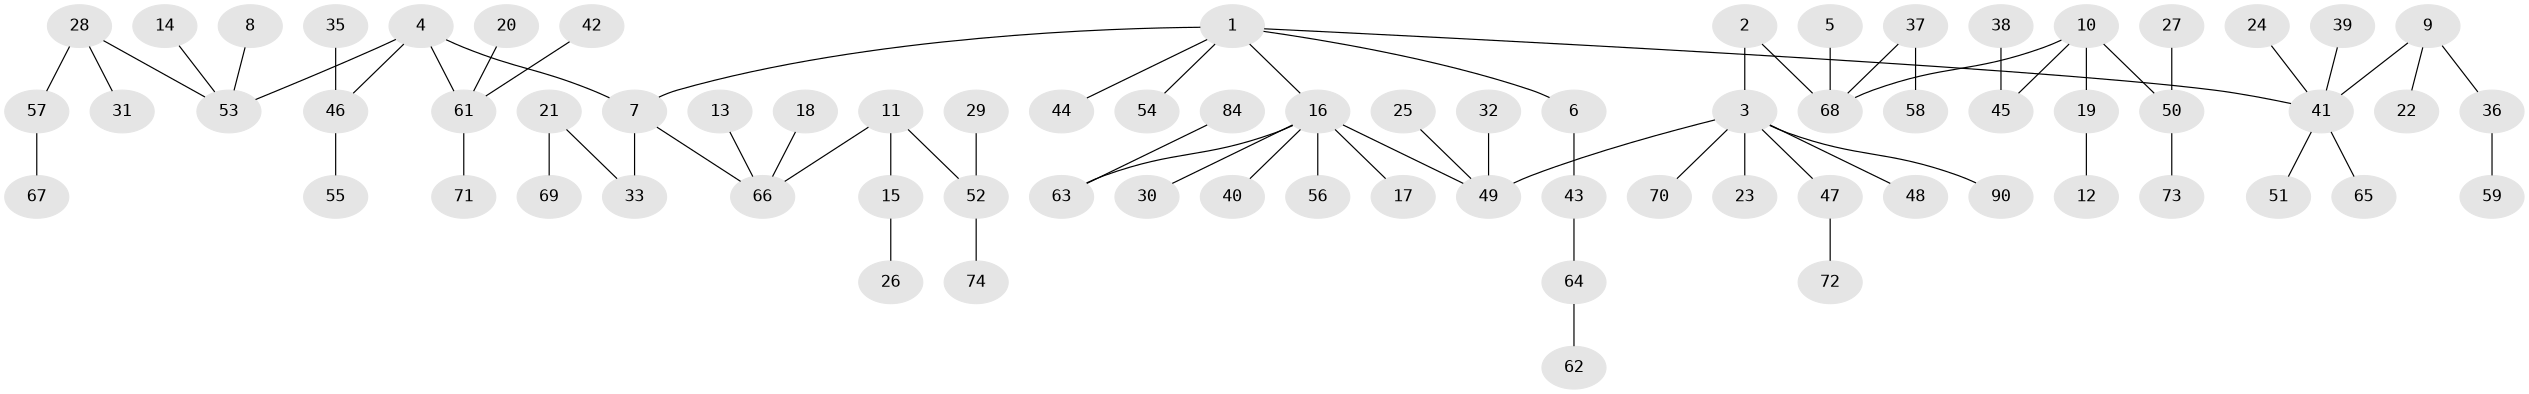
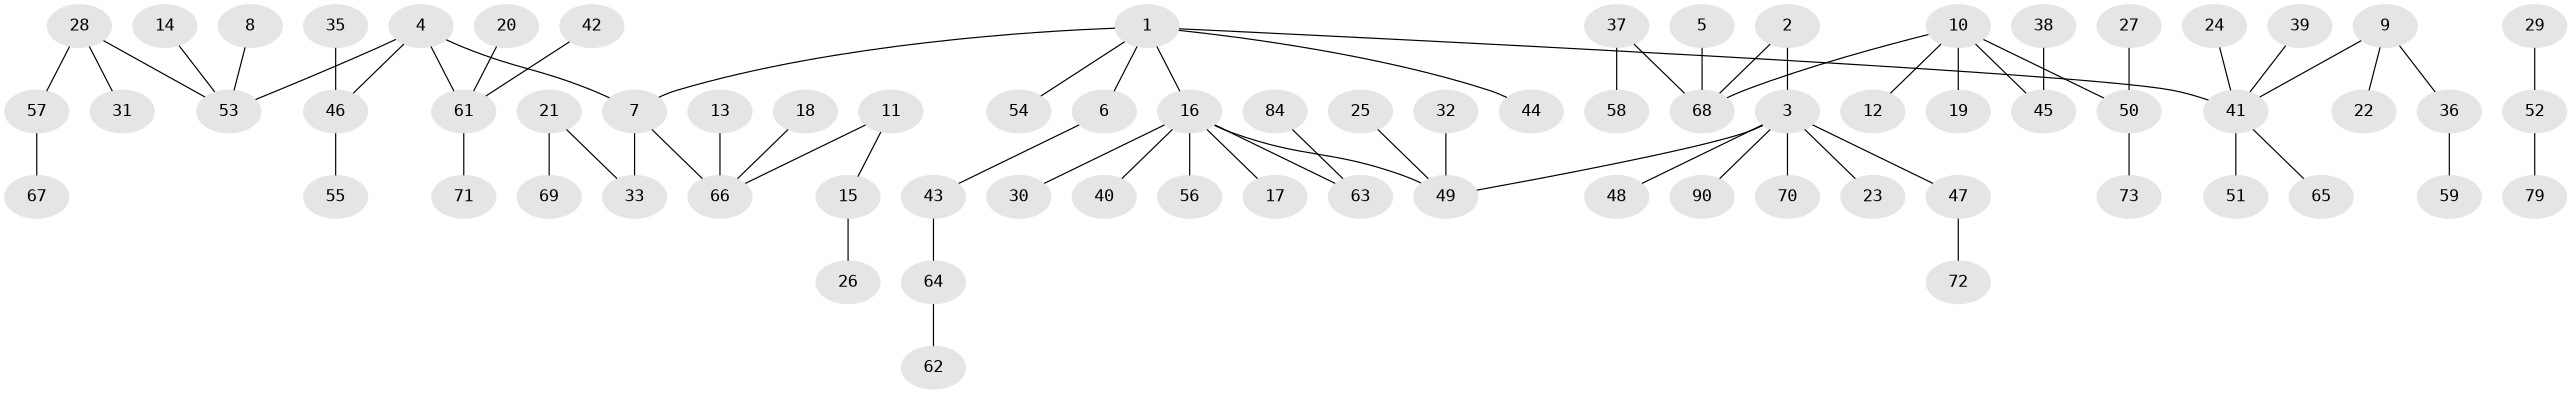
(933, 154) -> none
(2086, 154) -> (1923, 61)
(976, 282) -> (2535, 197)
